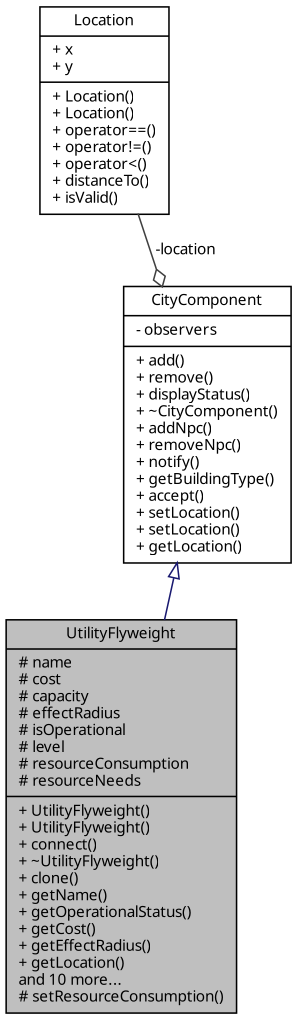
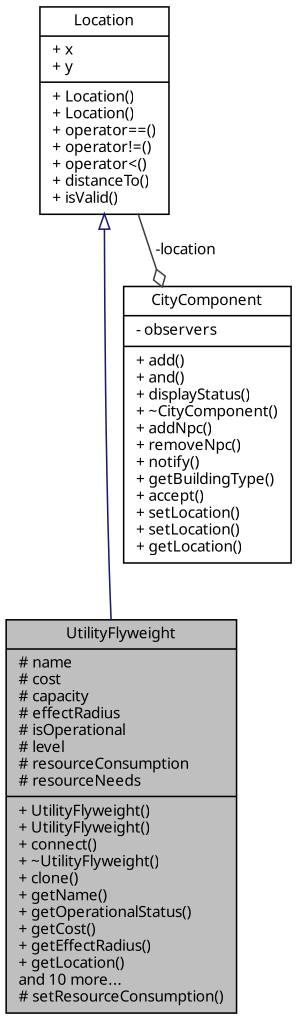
(175, 378) -> (161, 378)
(169, 599) -> (106, 425)
